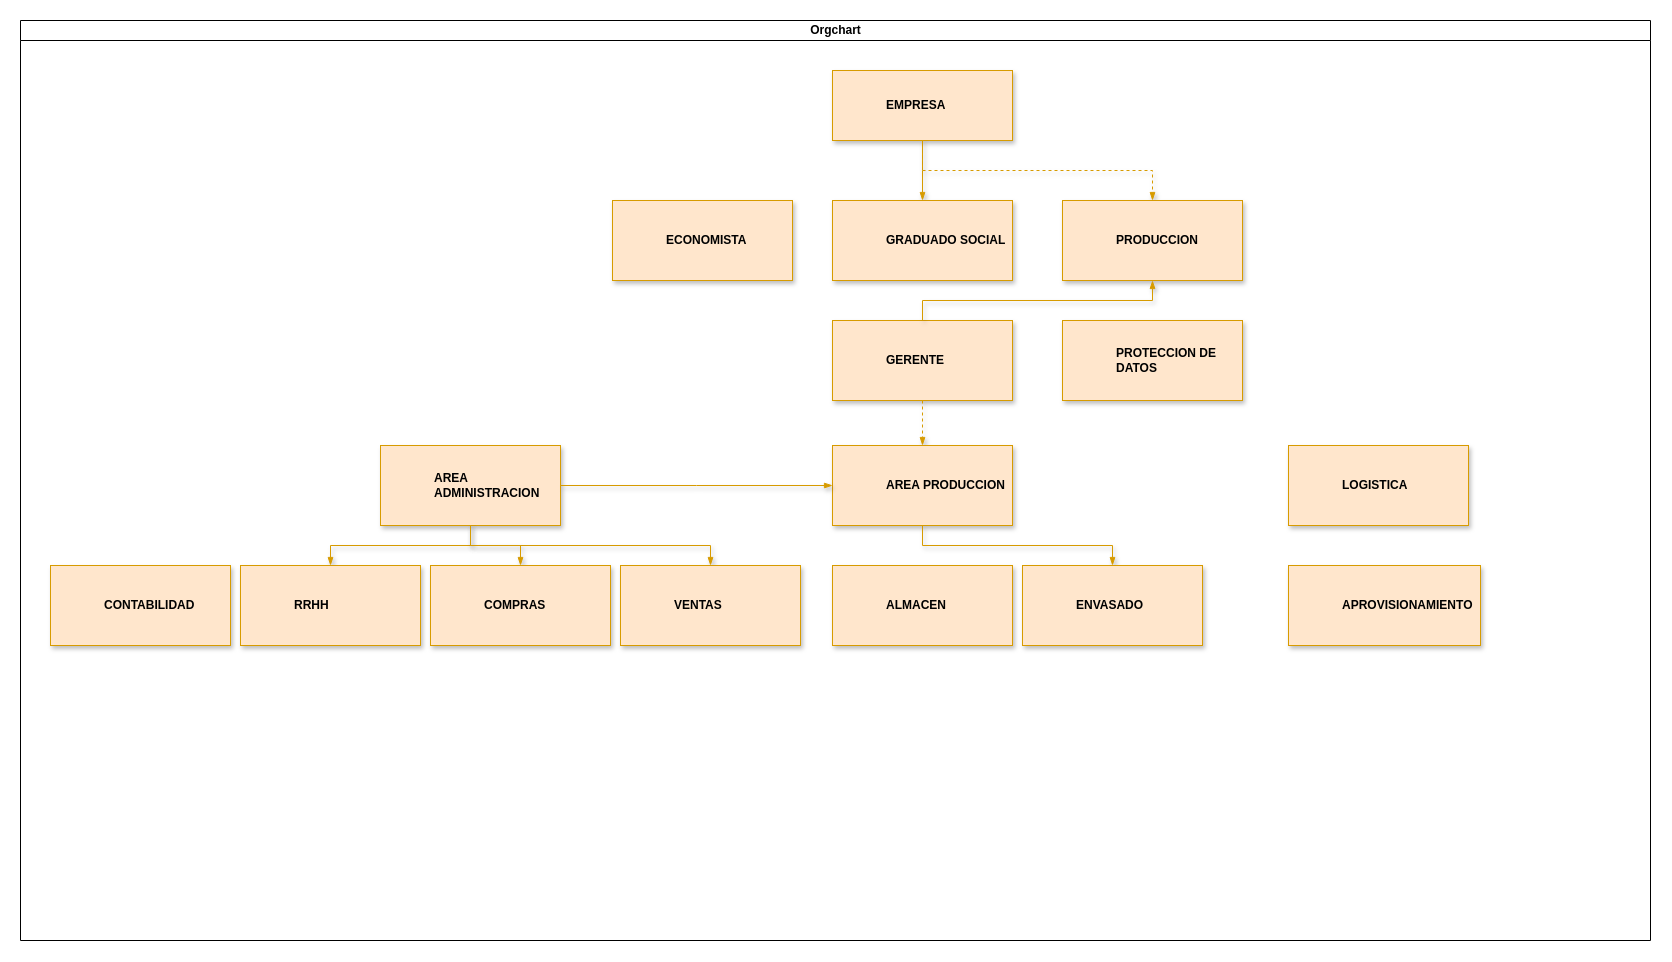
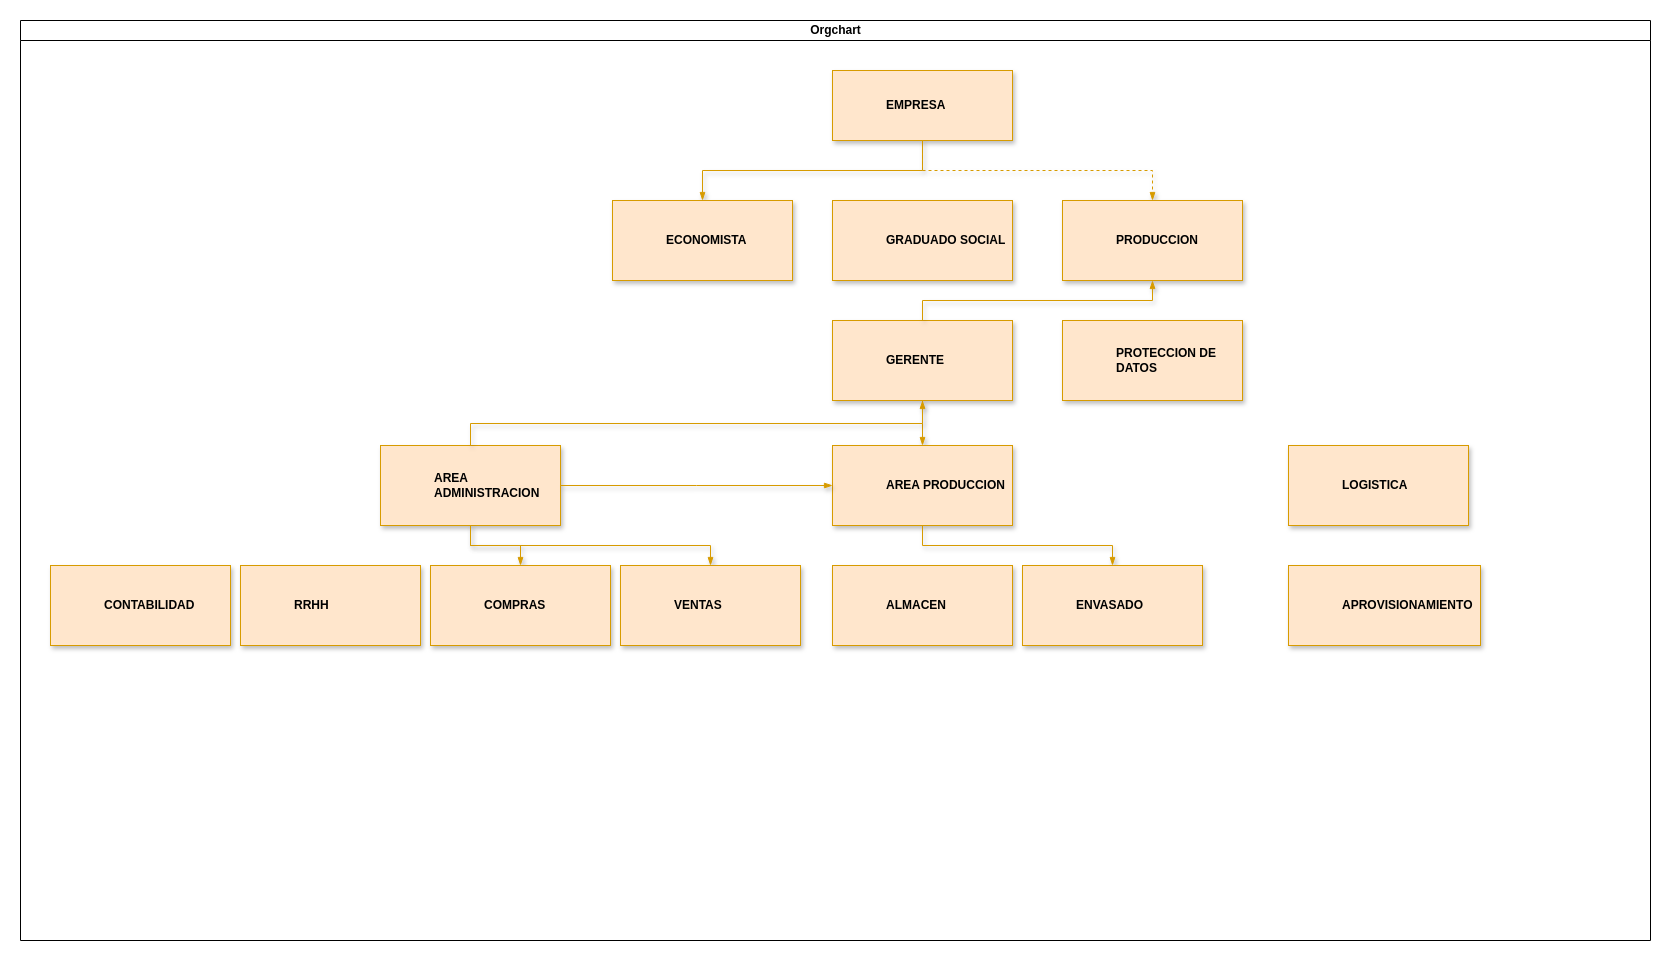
none -> (802, 171)
(923, 182) -> none
(923, 431) -> (923, 431)
(395, 546) -> (685, 424)
